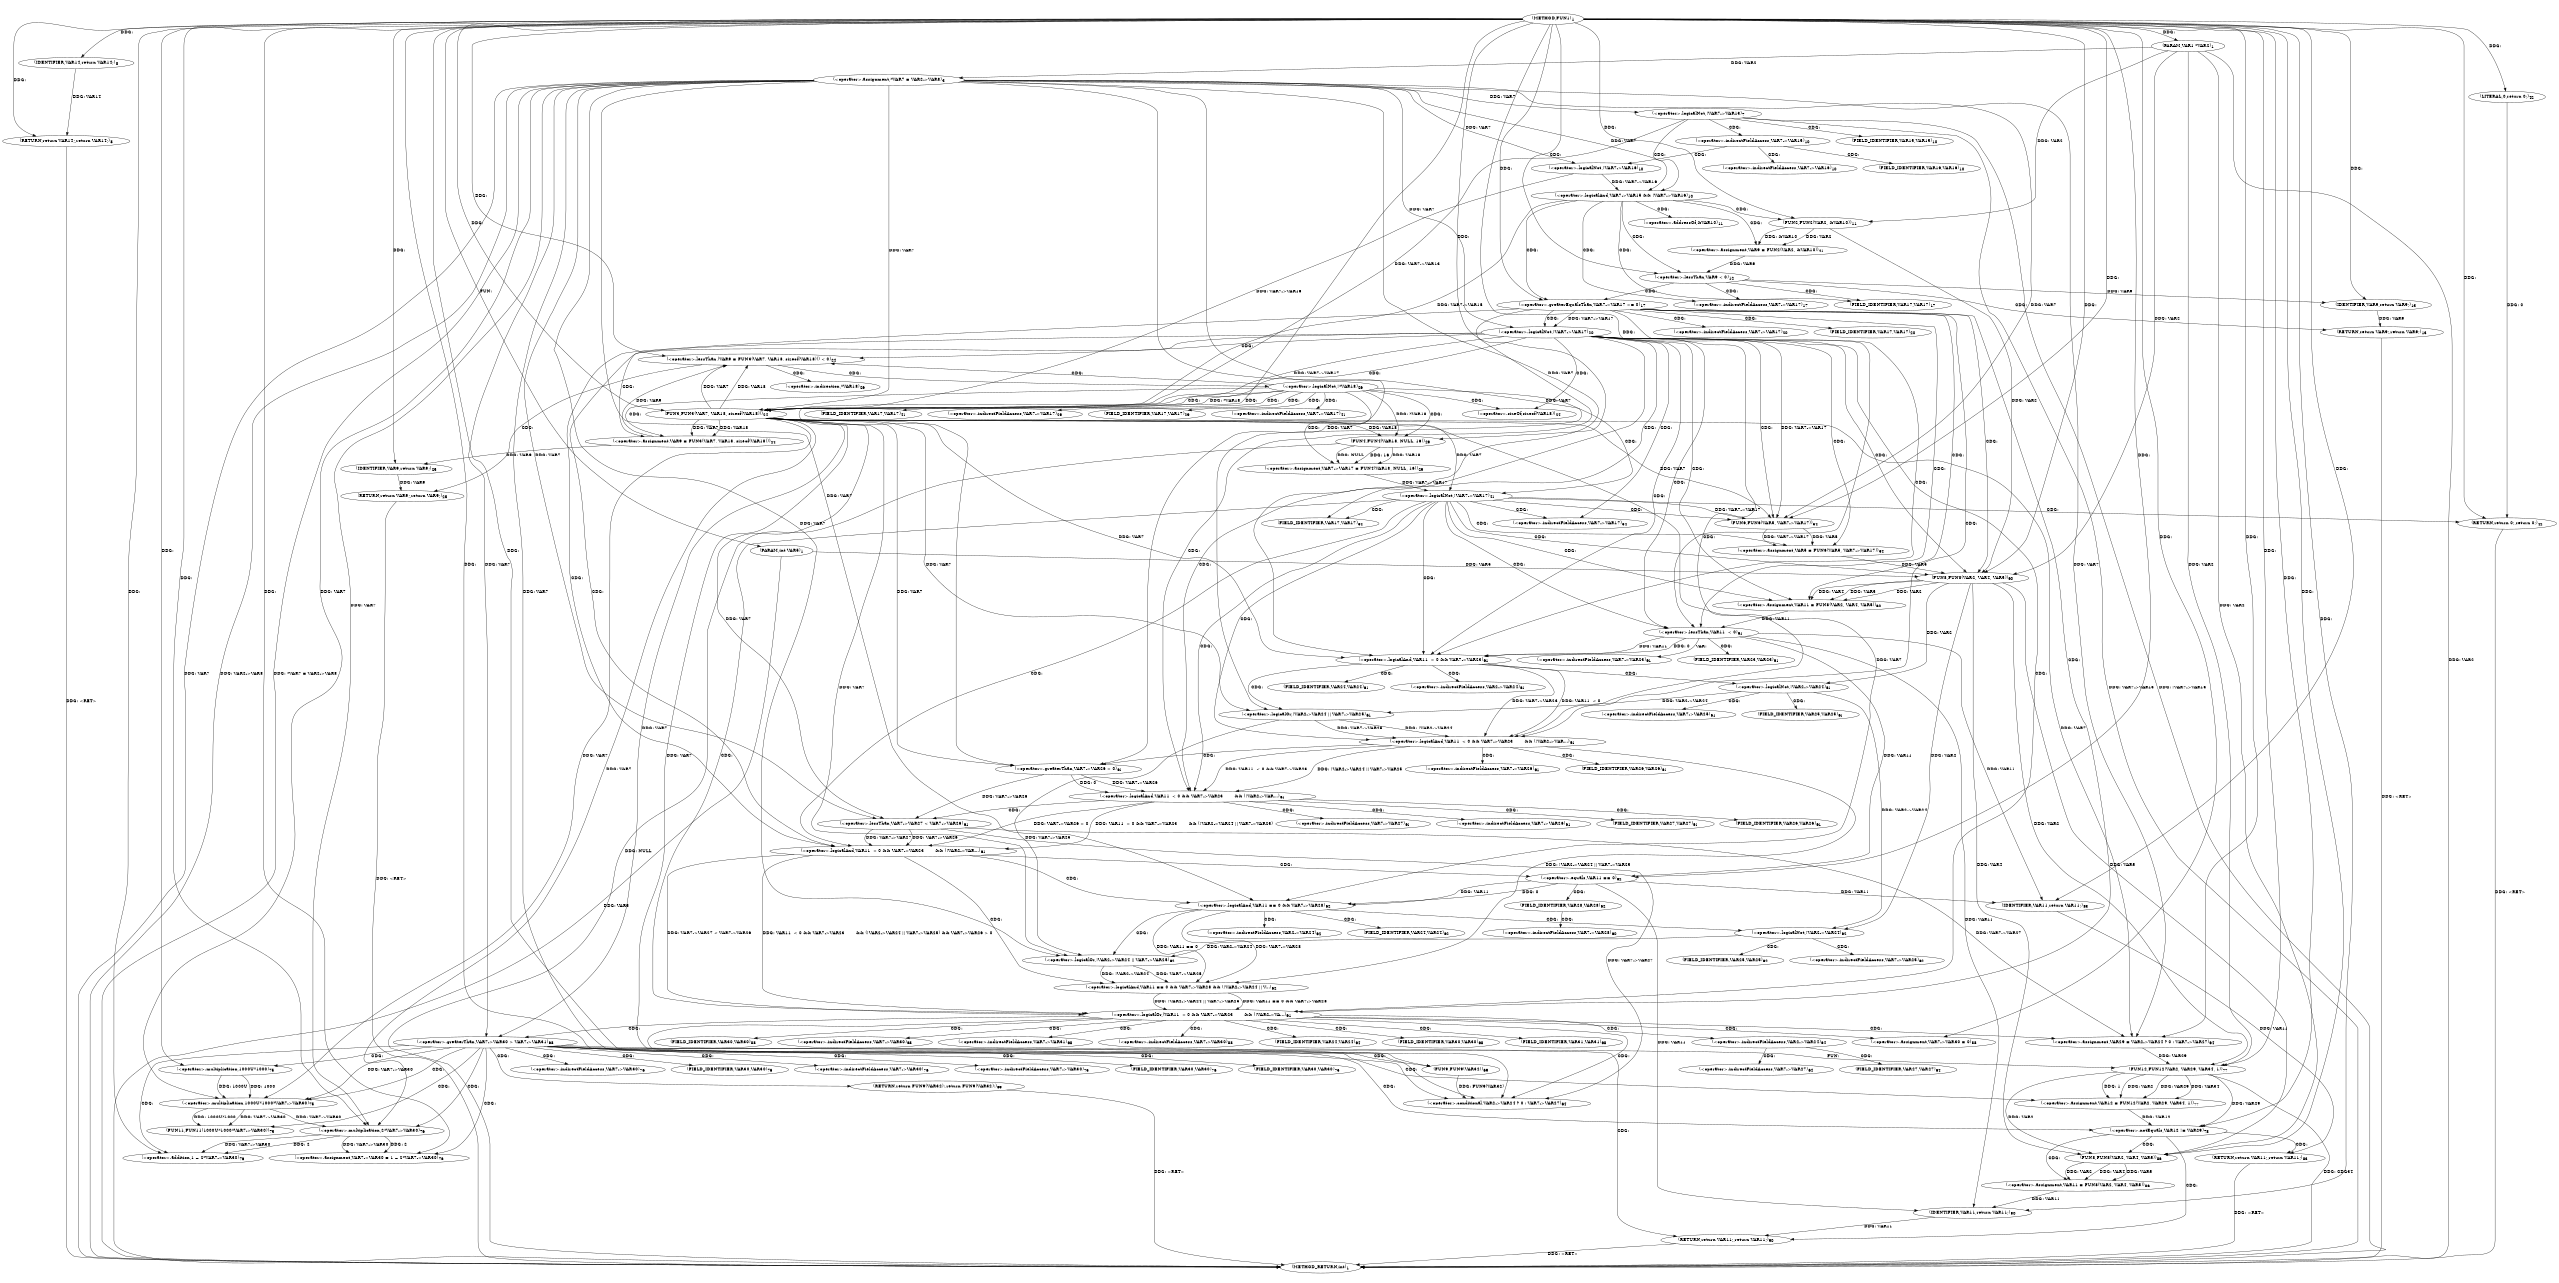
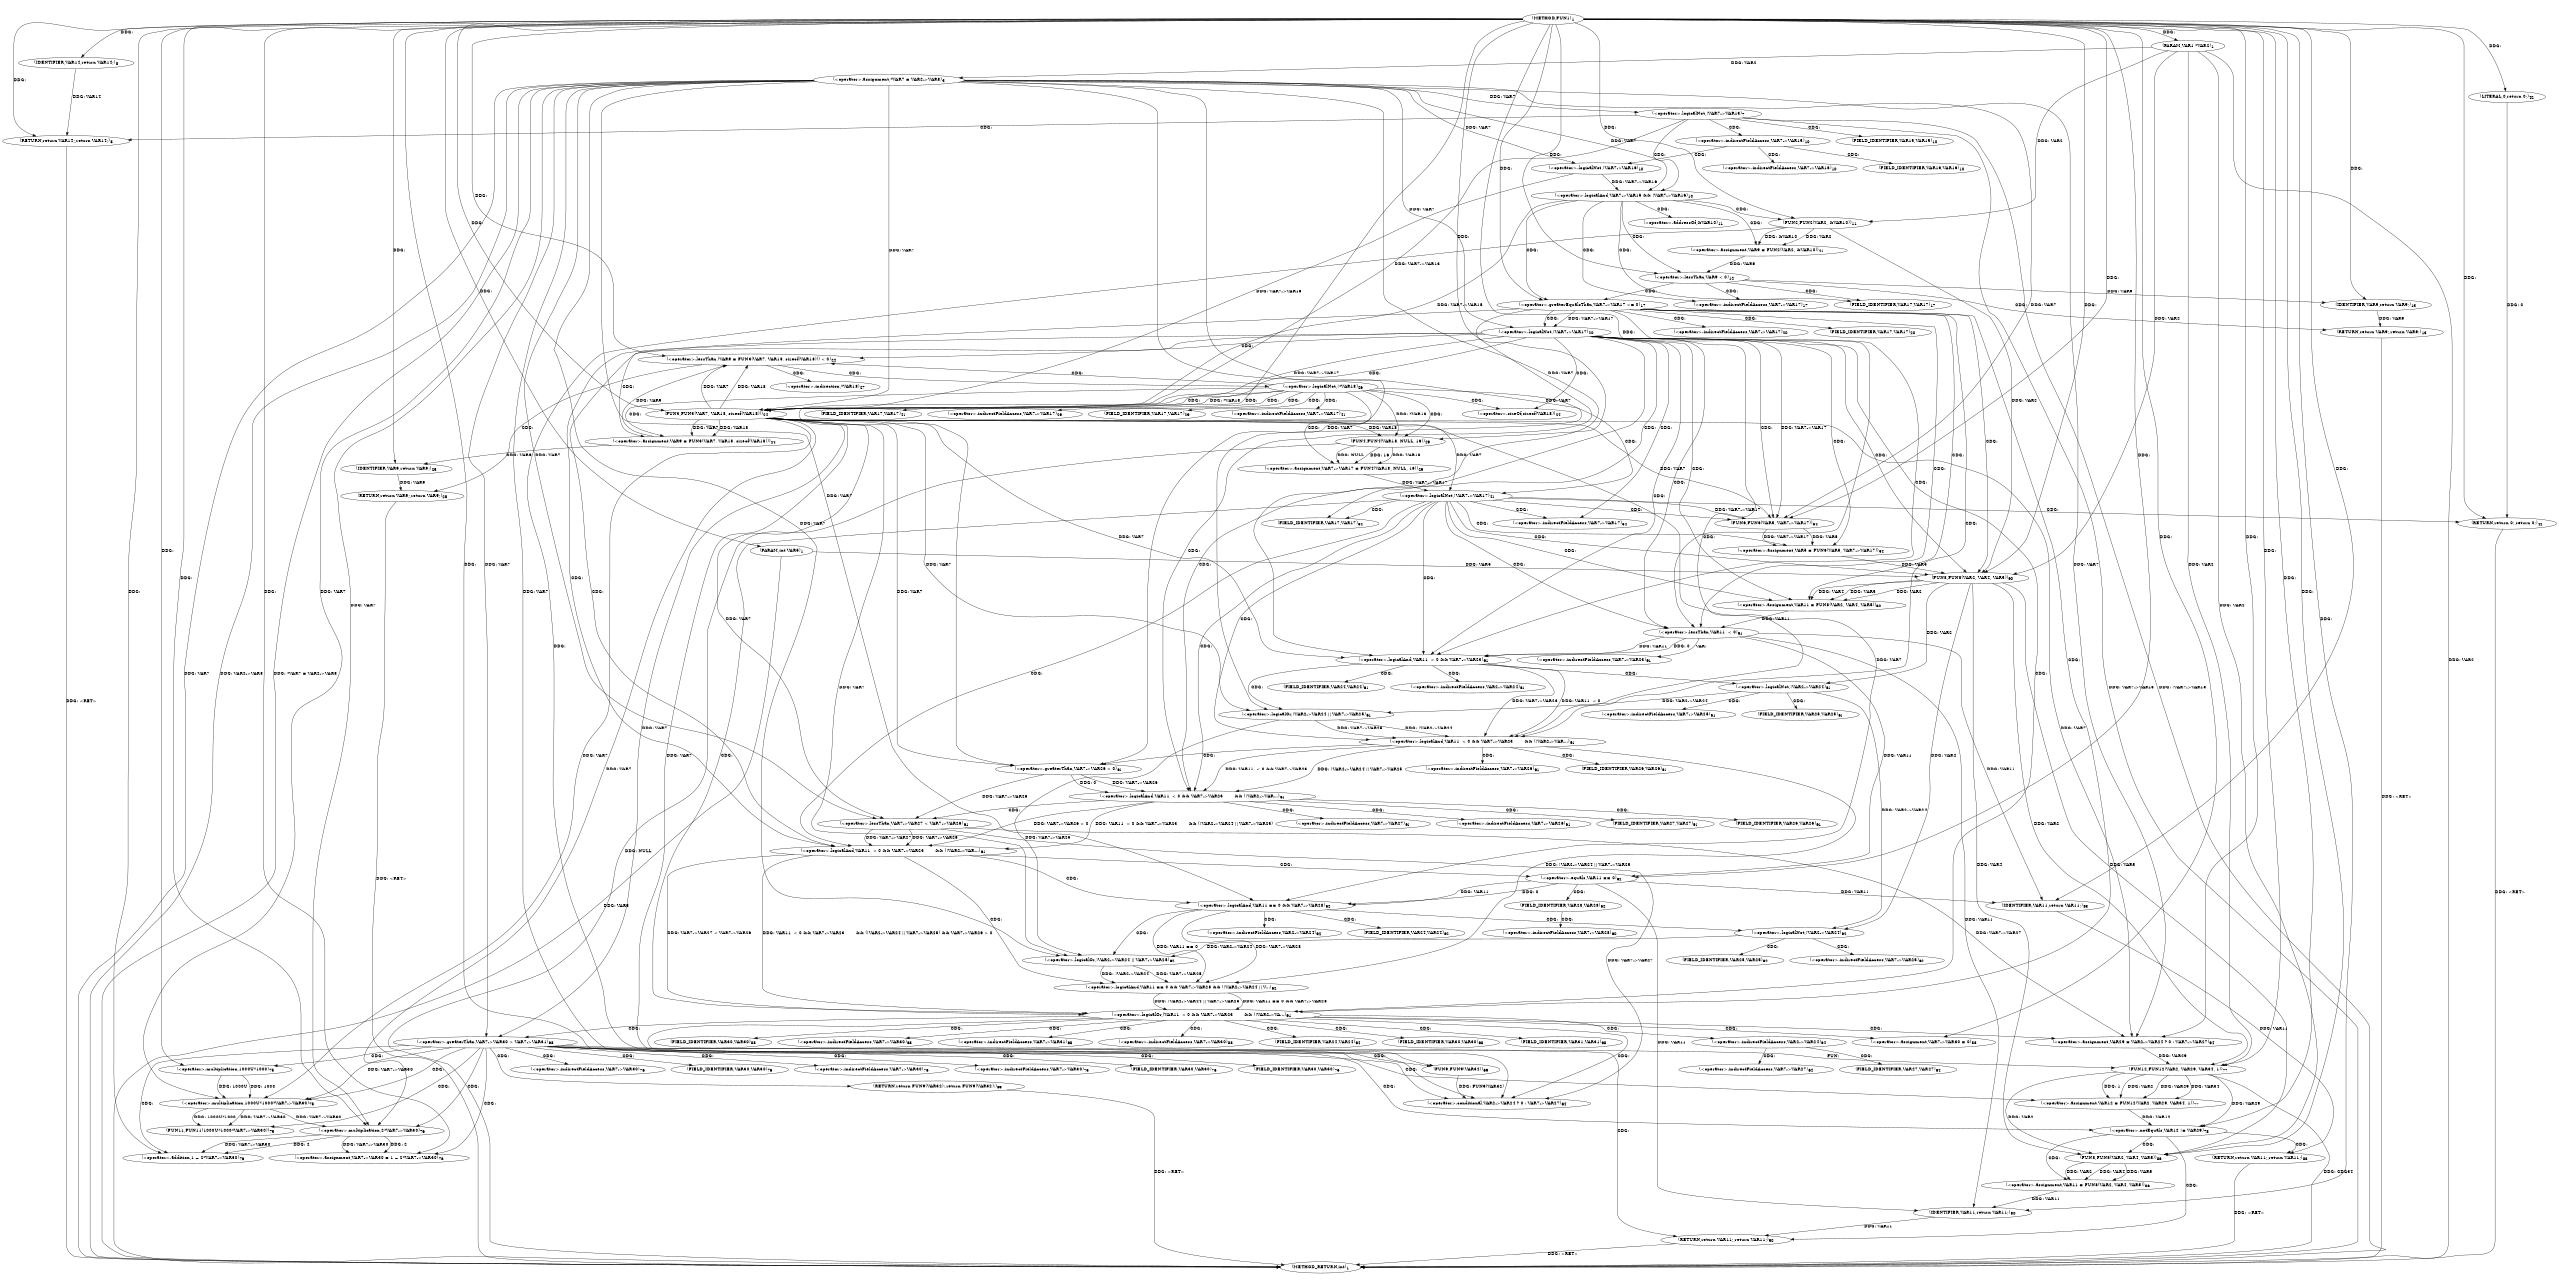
none -> (884, 128)
(1556, 155) -> (1556, 155)
(487, 291) -> (487, 291)
(862, 387) -> (862, 387)
(466, 428) -> (529, 504)
(1736, 660) -> none
